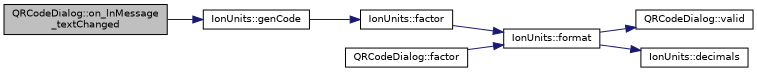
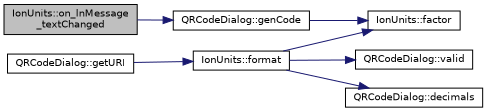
(86, 20) -> (71, 20)
(256, 20) -> (241, 21)
(473, 28) -> (323, 42)
(407, 58) -> (71, 64)
(694, 58) -> (414, 98)
